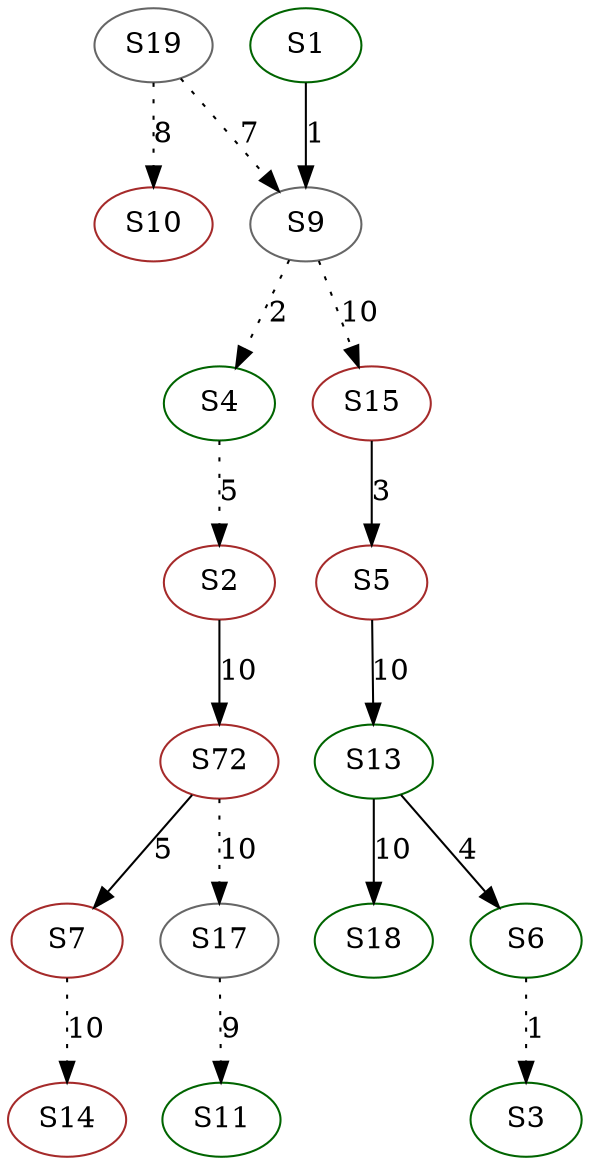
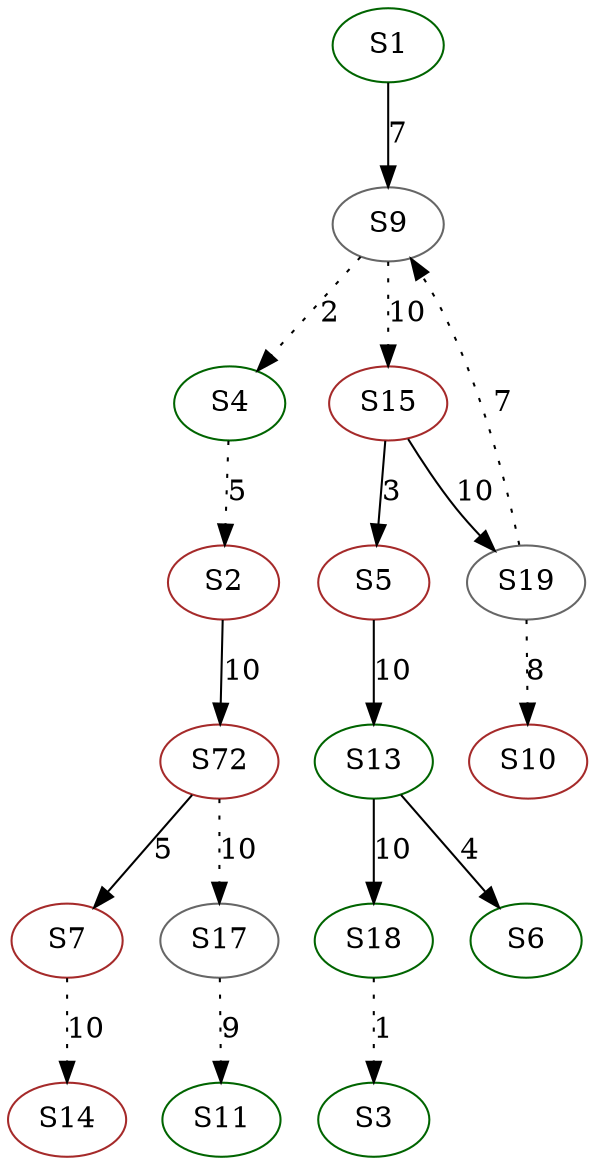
(316, 135) -> (398, 135)
none -> (442, 489)
(526, 1020) -> (374, 1020)
